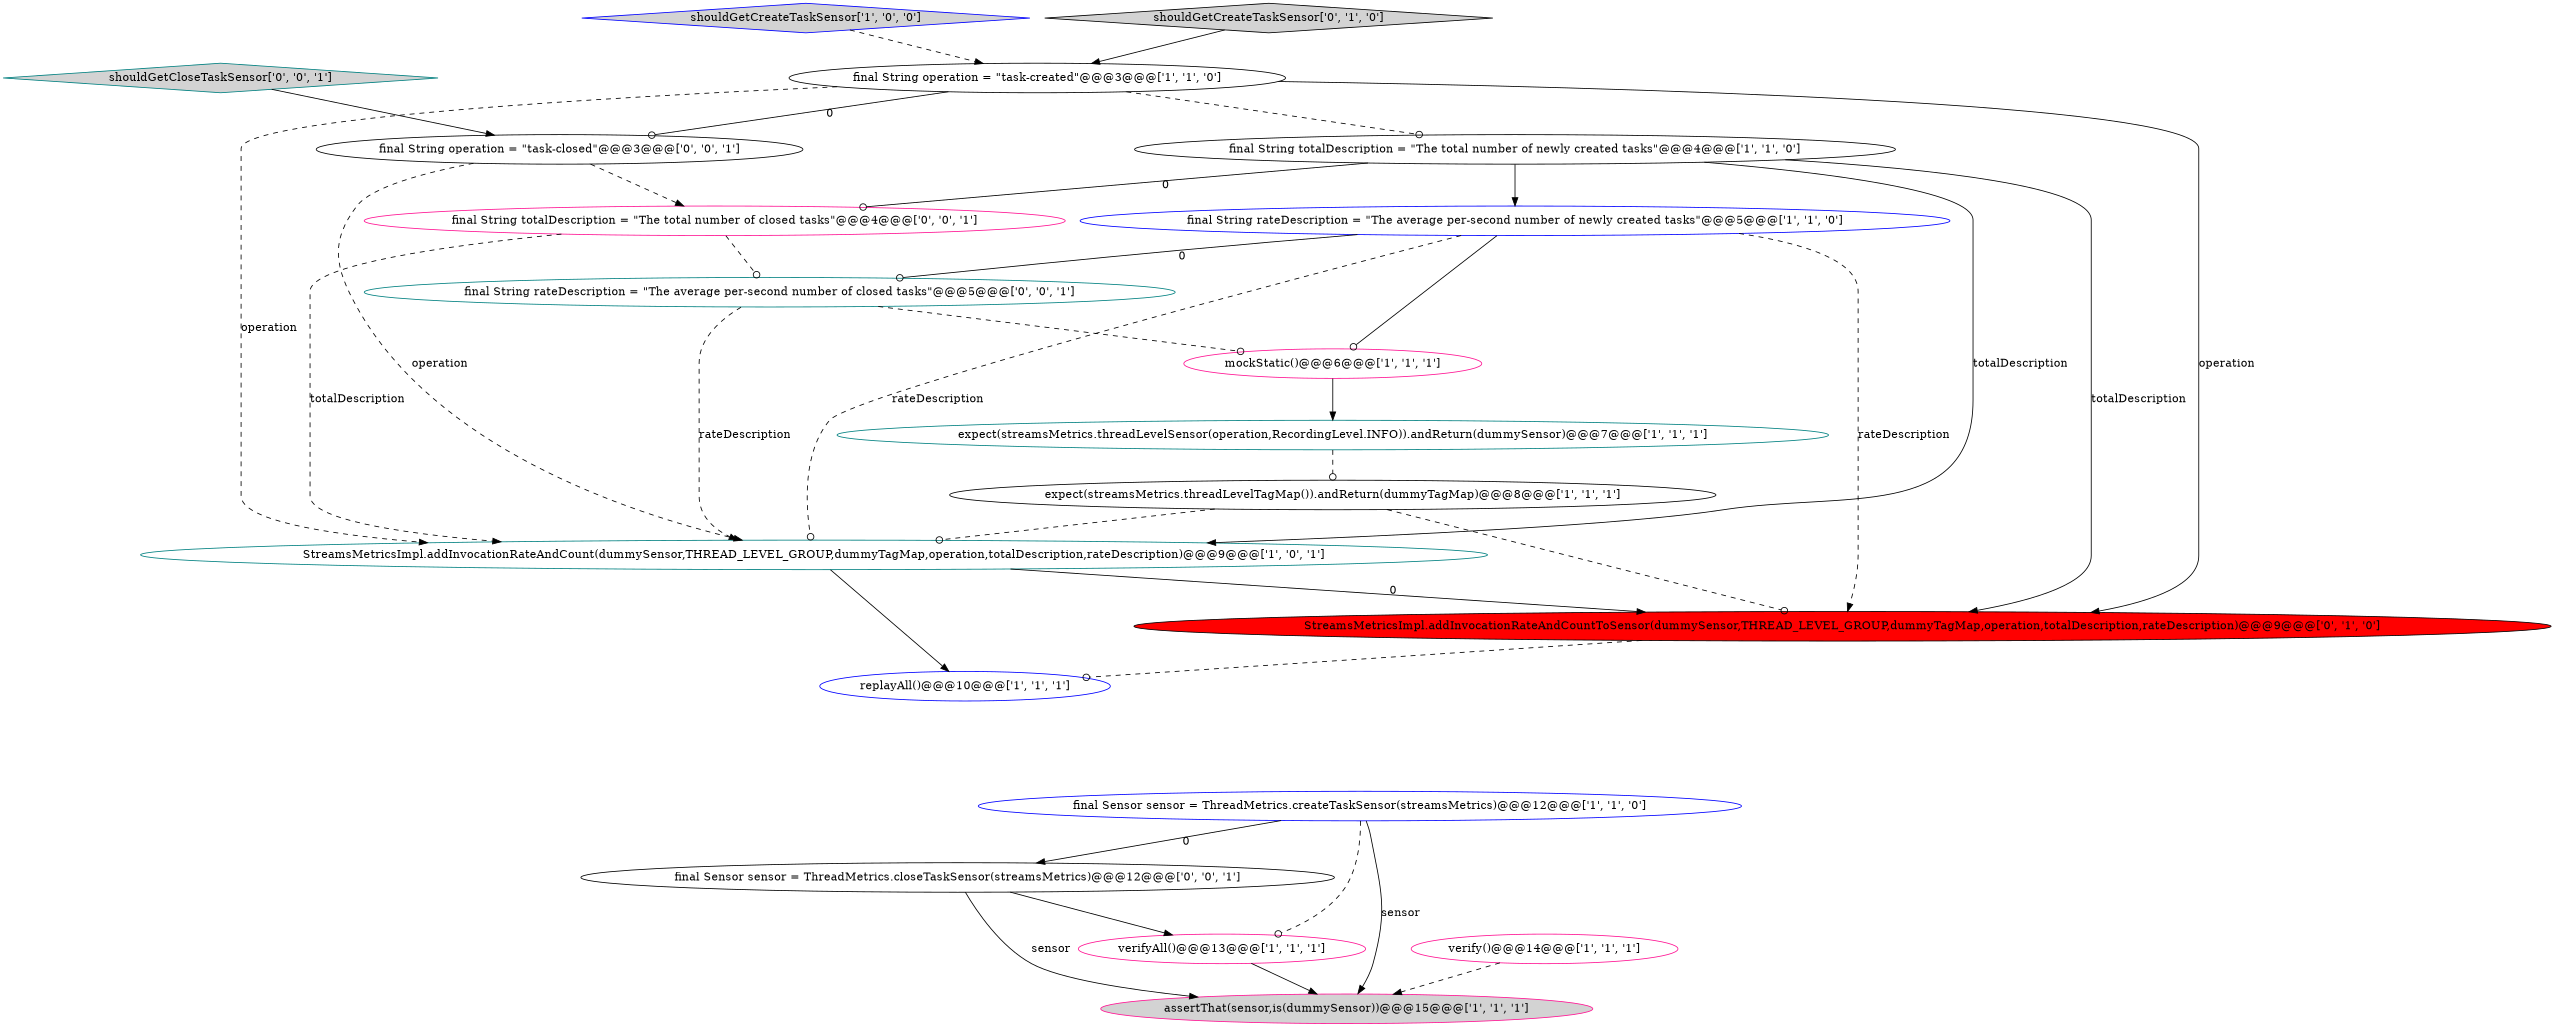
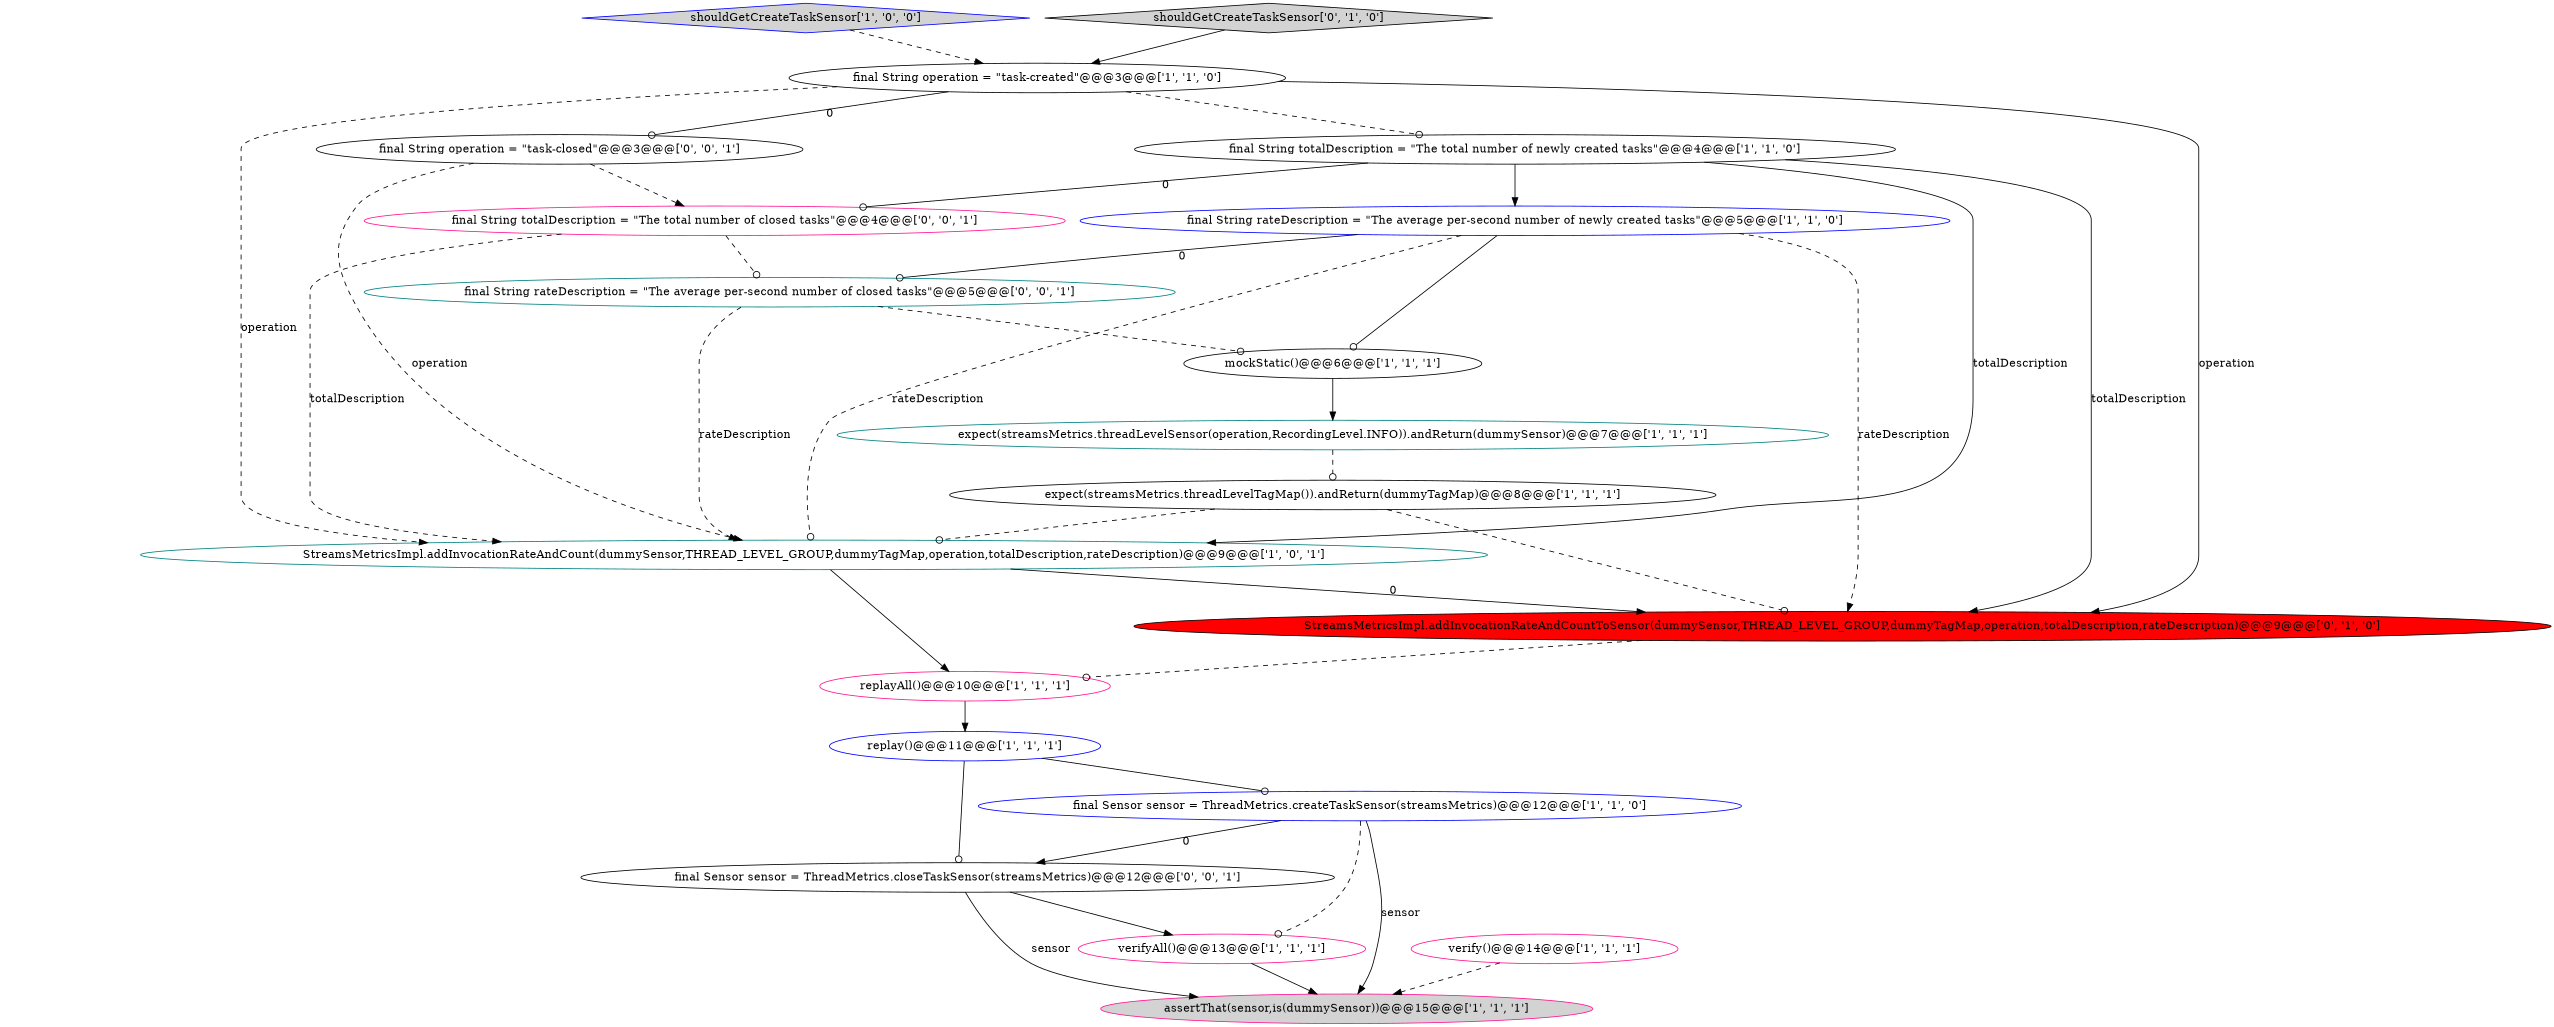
(221, 78) -> none
(1333, 364) -> (1333, 364)
(965, 686) -> (965, 686)
none -> (965, 746)
